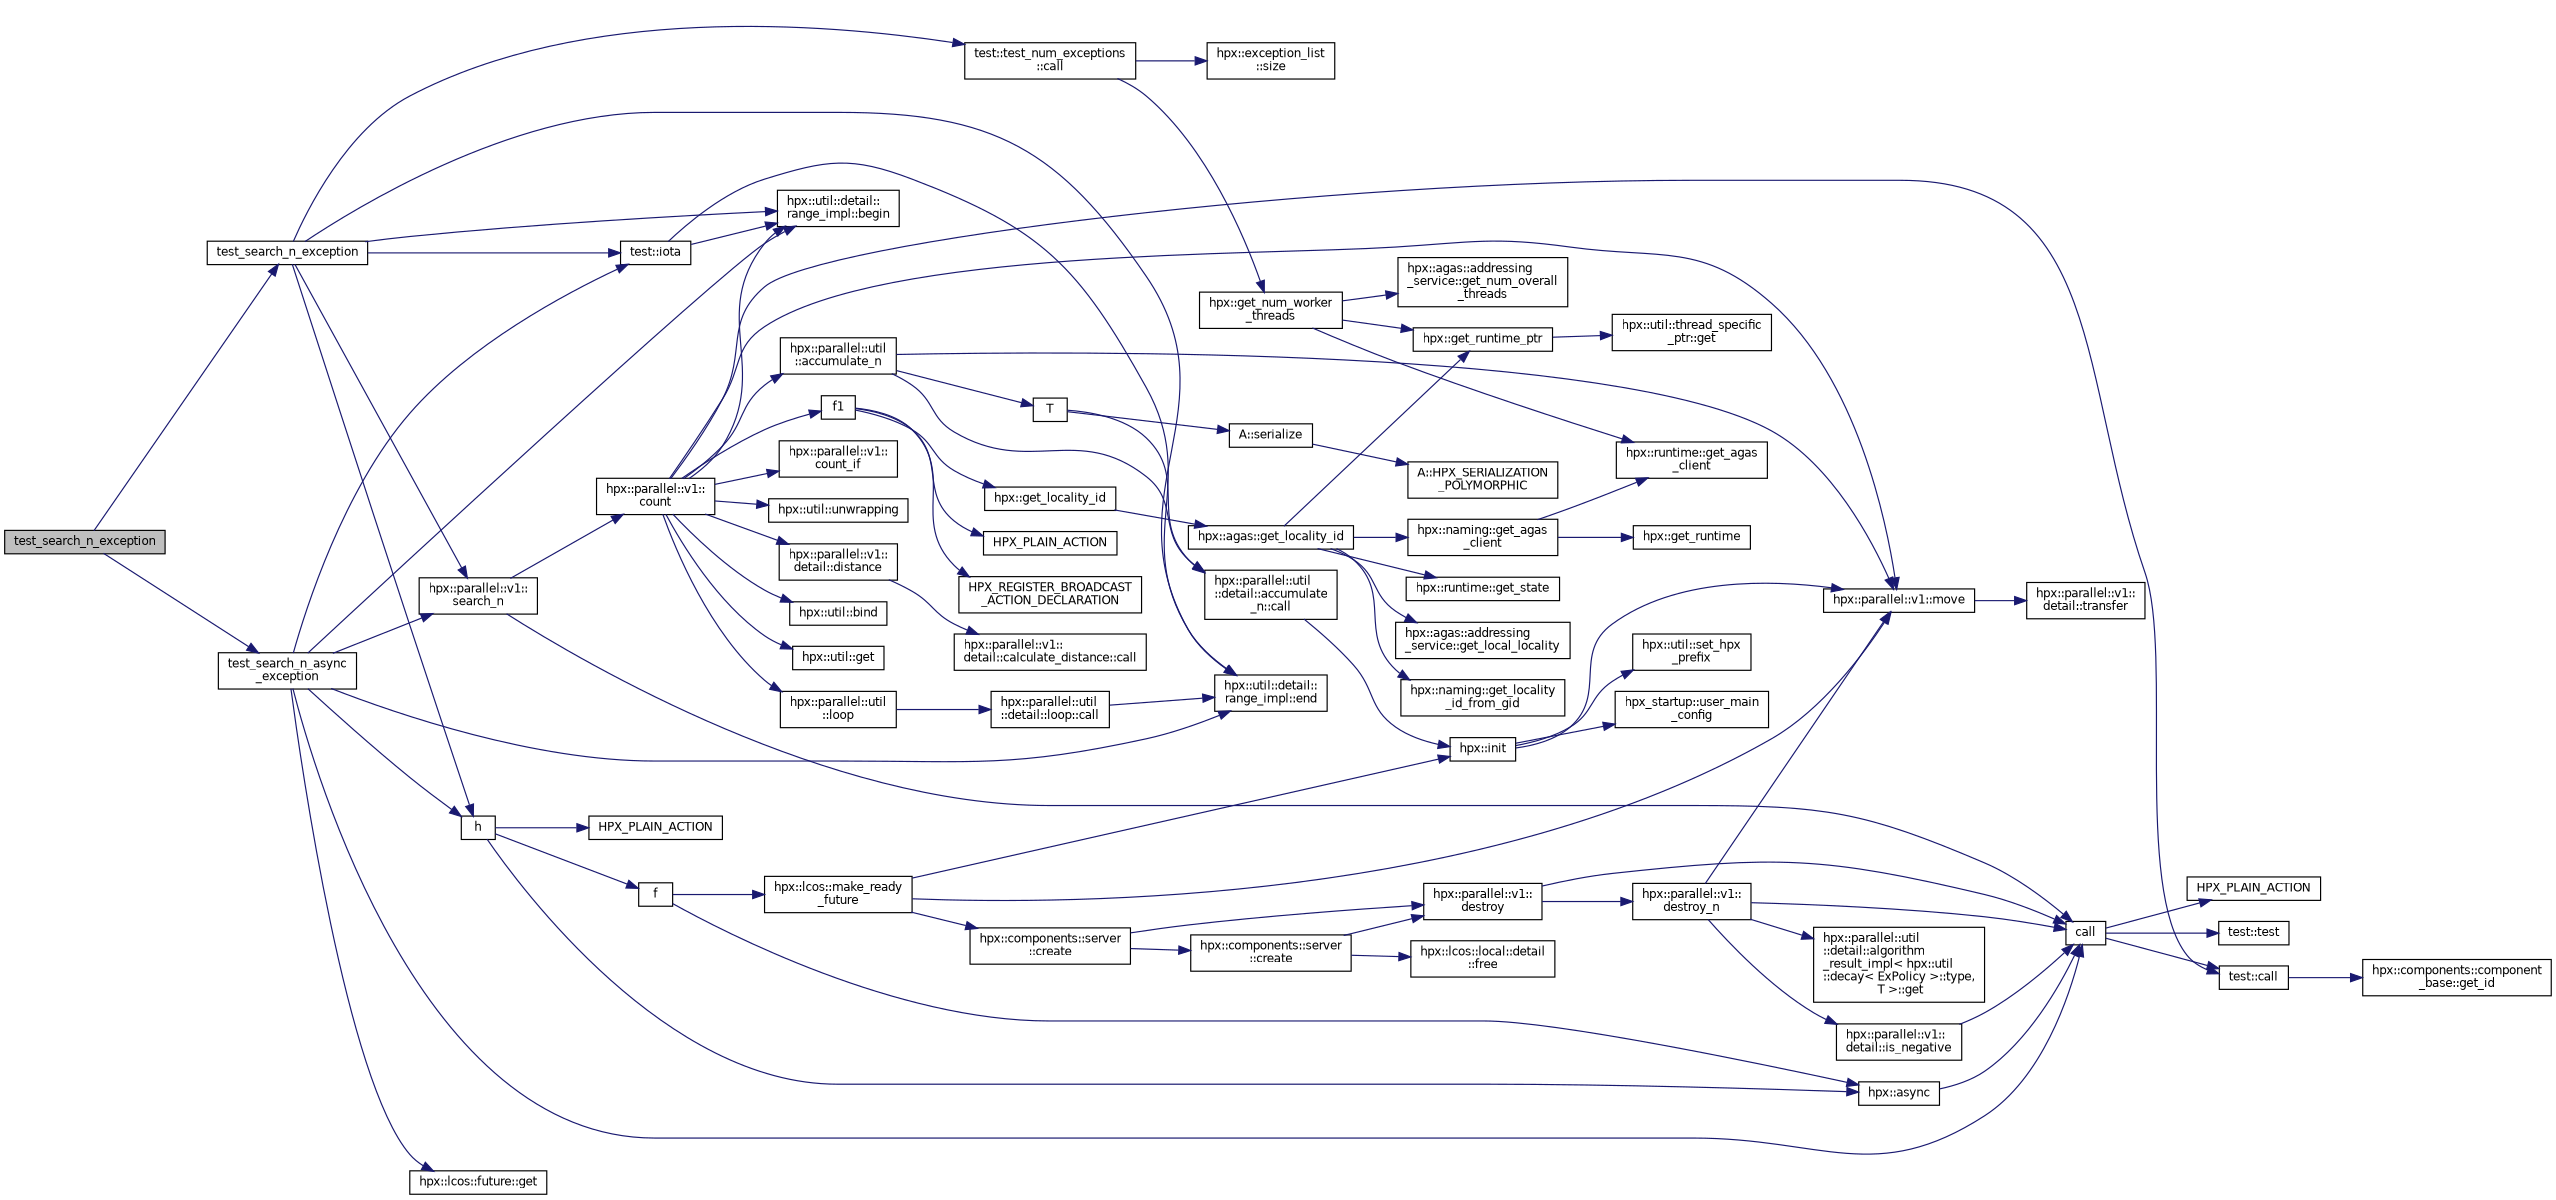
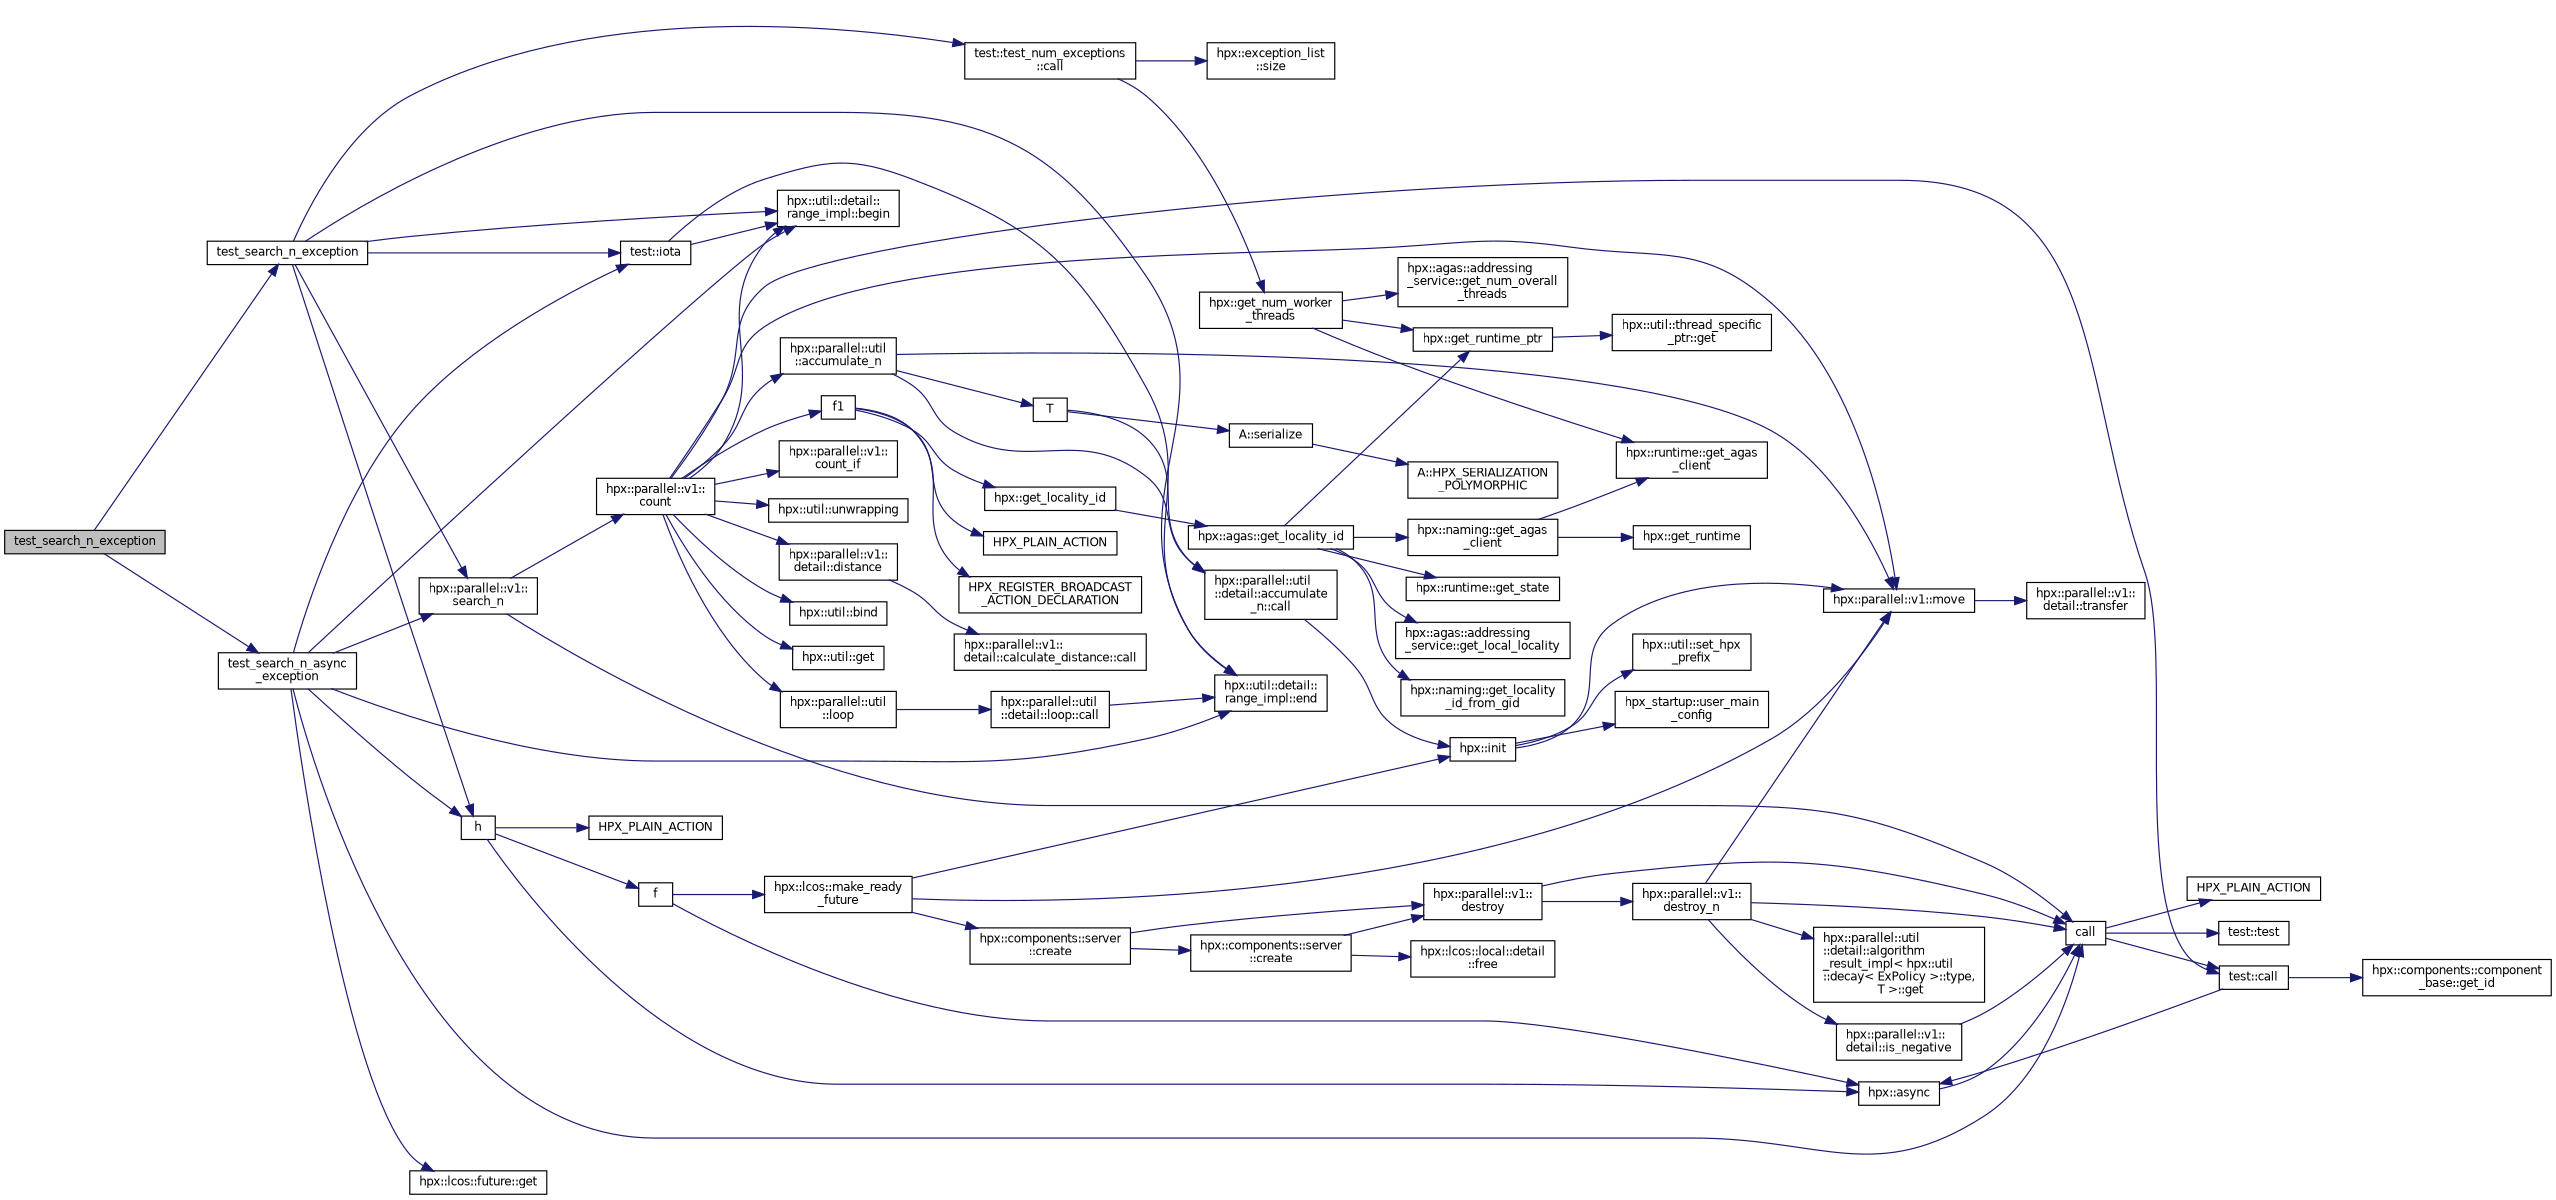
none -> (2088, 1037)
